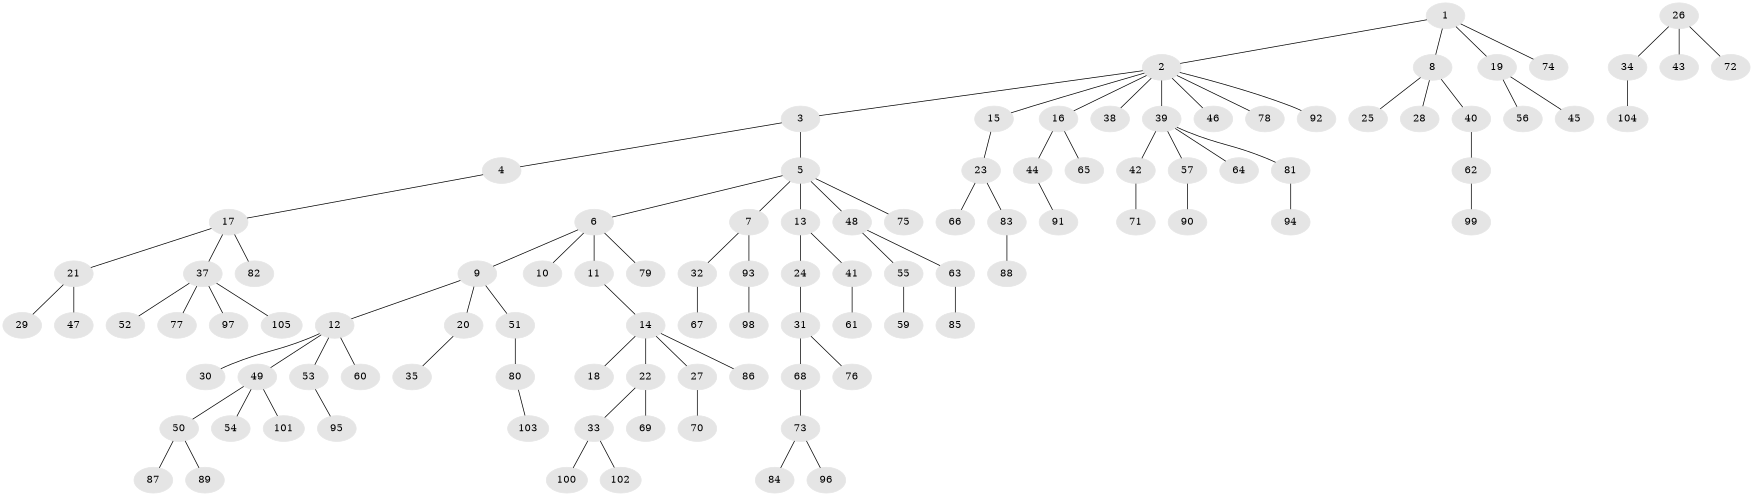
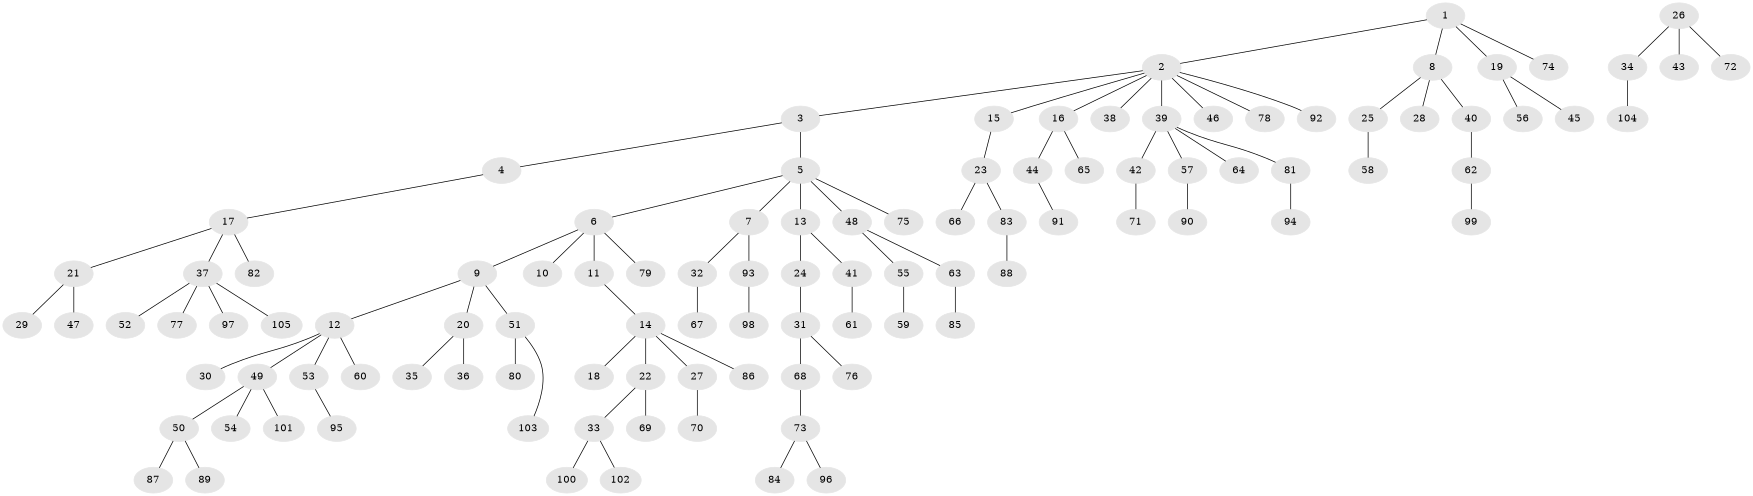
none -> (1368, 171)
none -> (464, 377)
(522, 403) -> (543, 375)
